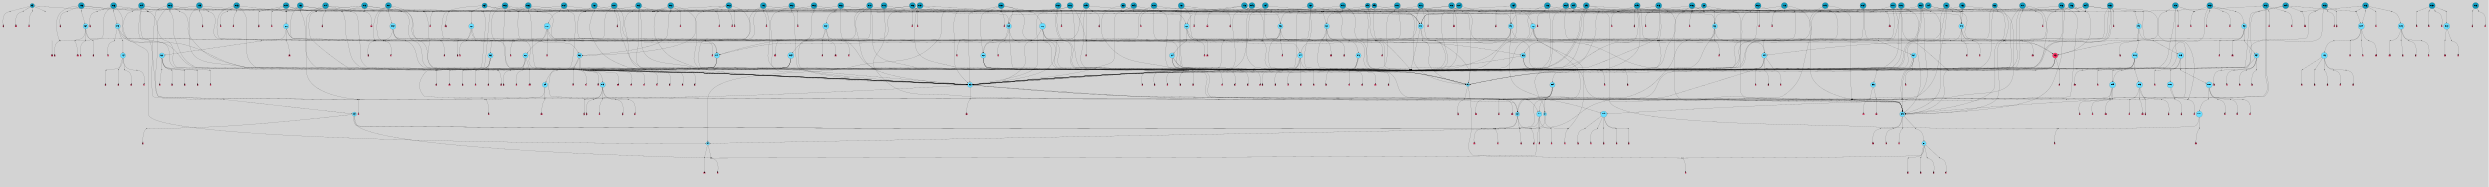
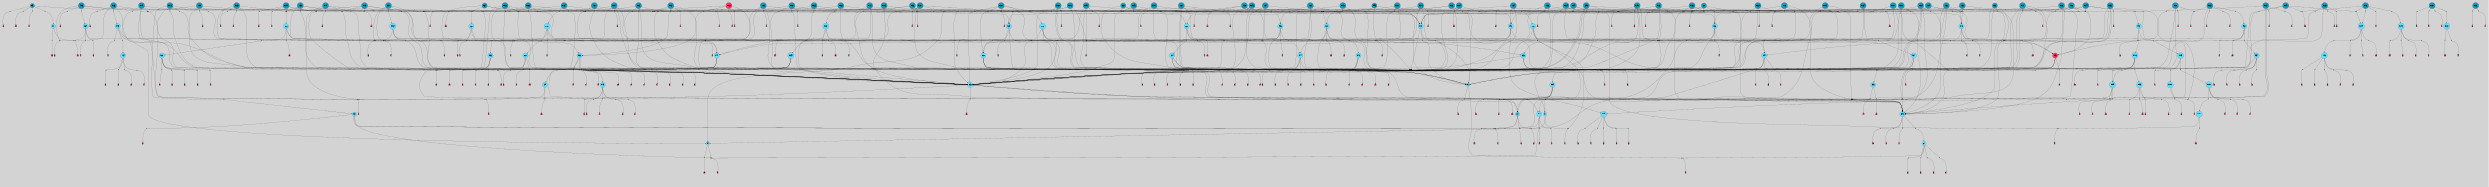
(729, 6) -> (729, 6)
(1368, 6) -> none
none -> (53, 26)
